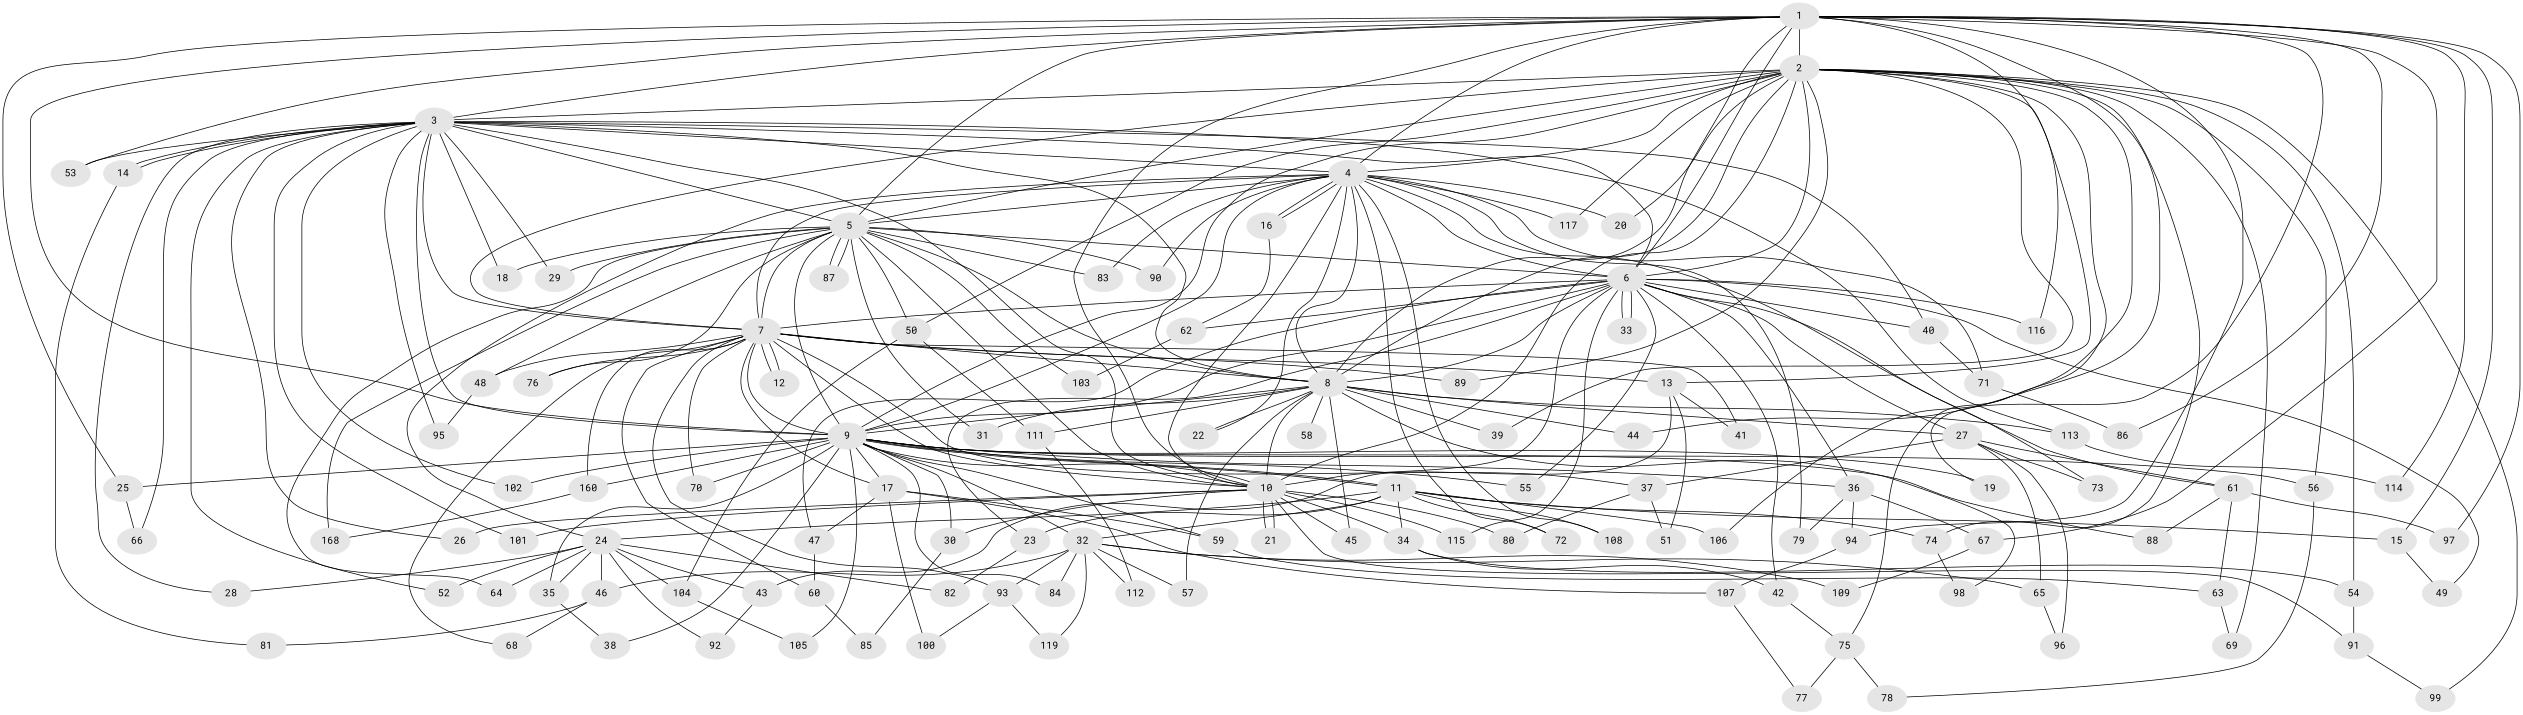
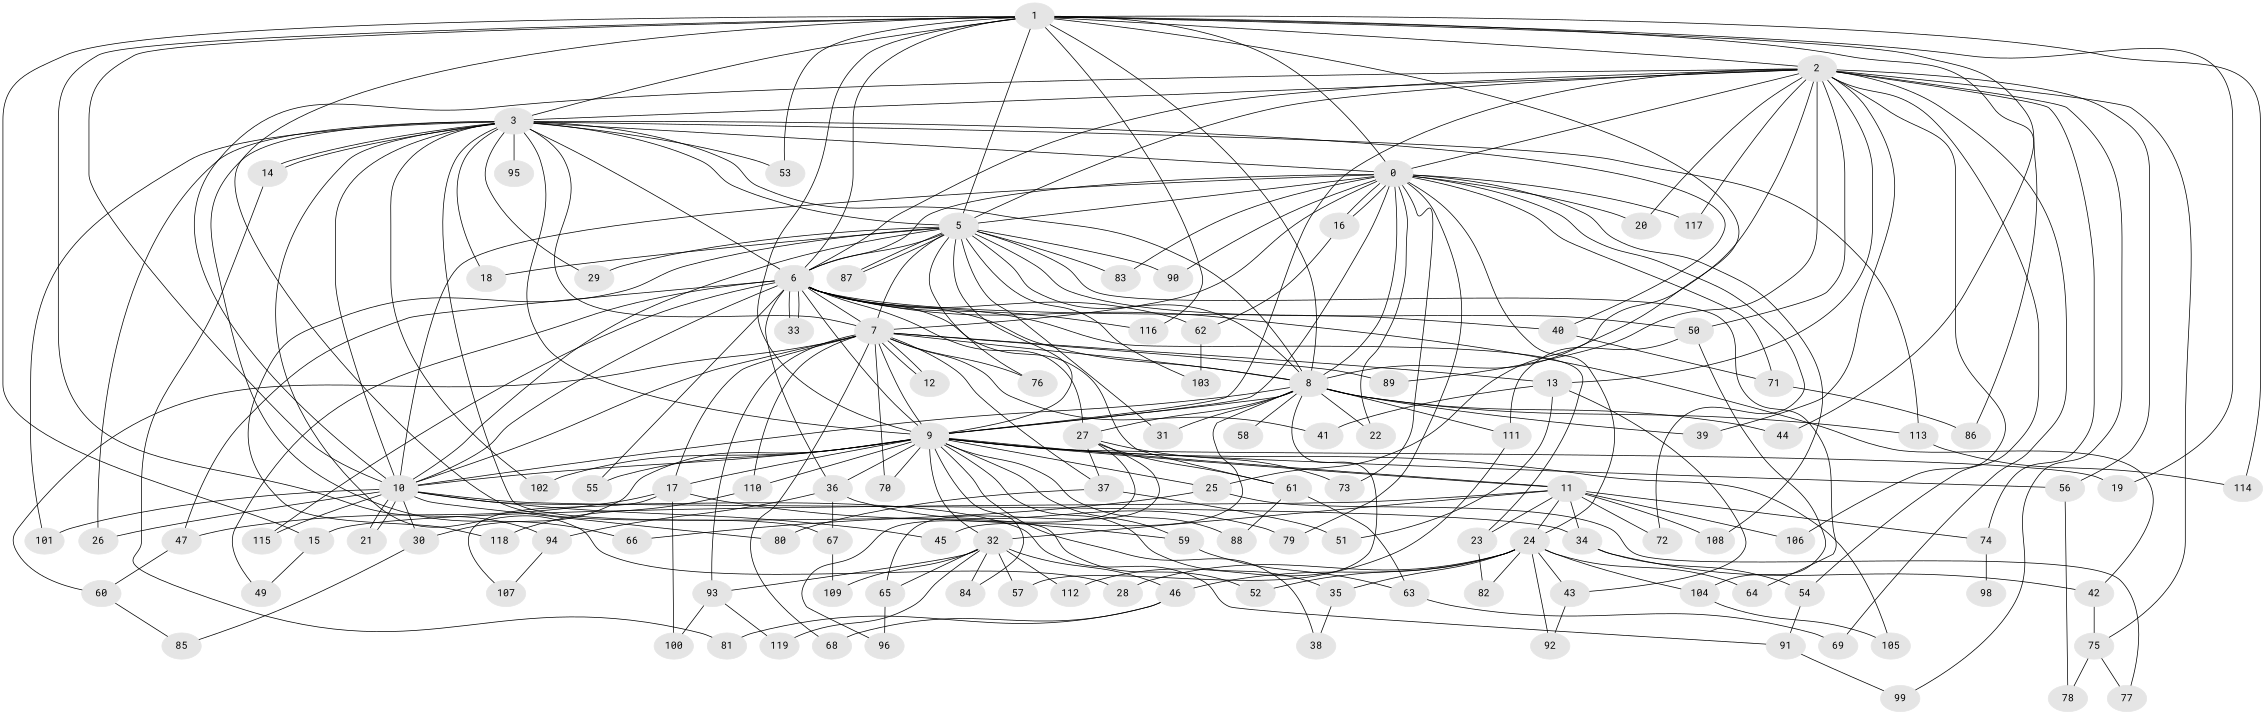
(1013, 144) -> none
(1348, 174) -> (1393, 174)
(481, 384) -> none
(1675, 464) -> none
(588, 489) -> (752, 489)
(330, 541) -> (499, 541)
(2449, 541) -> none
(1764, 646) -> (1699, 561)
